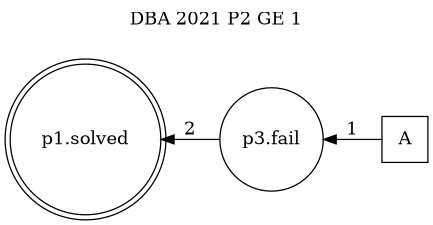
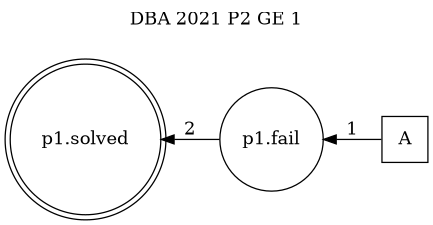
(272, 139) -> (272, 139)
